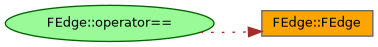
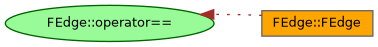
(224, 32) -> (238, 15)
